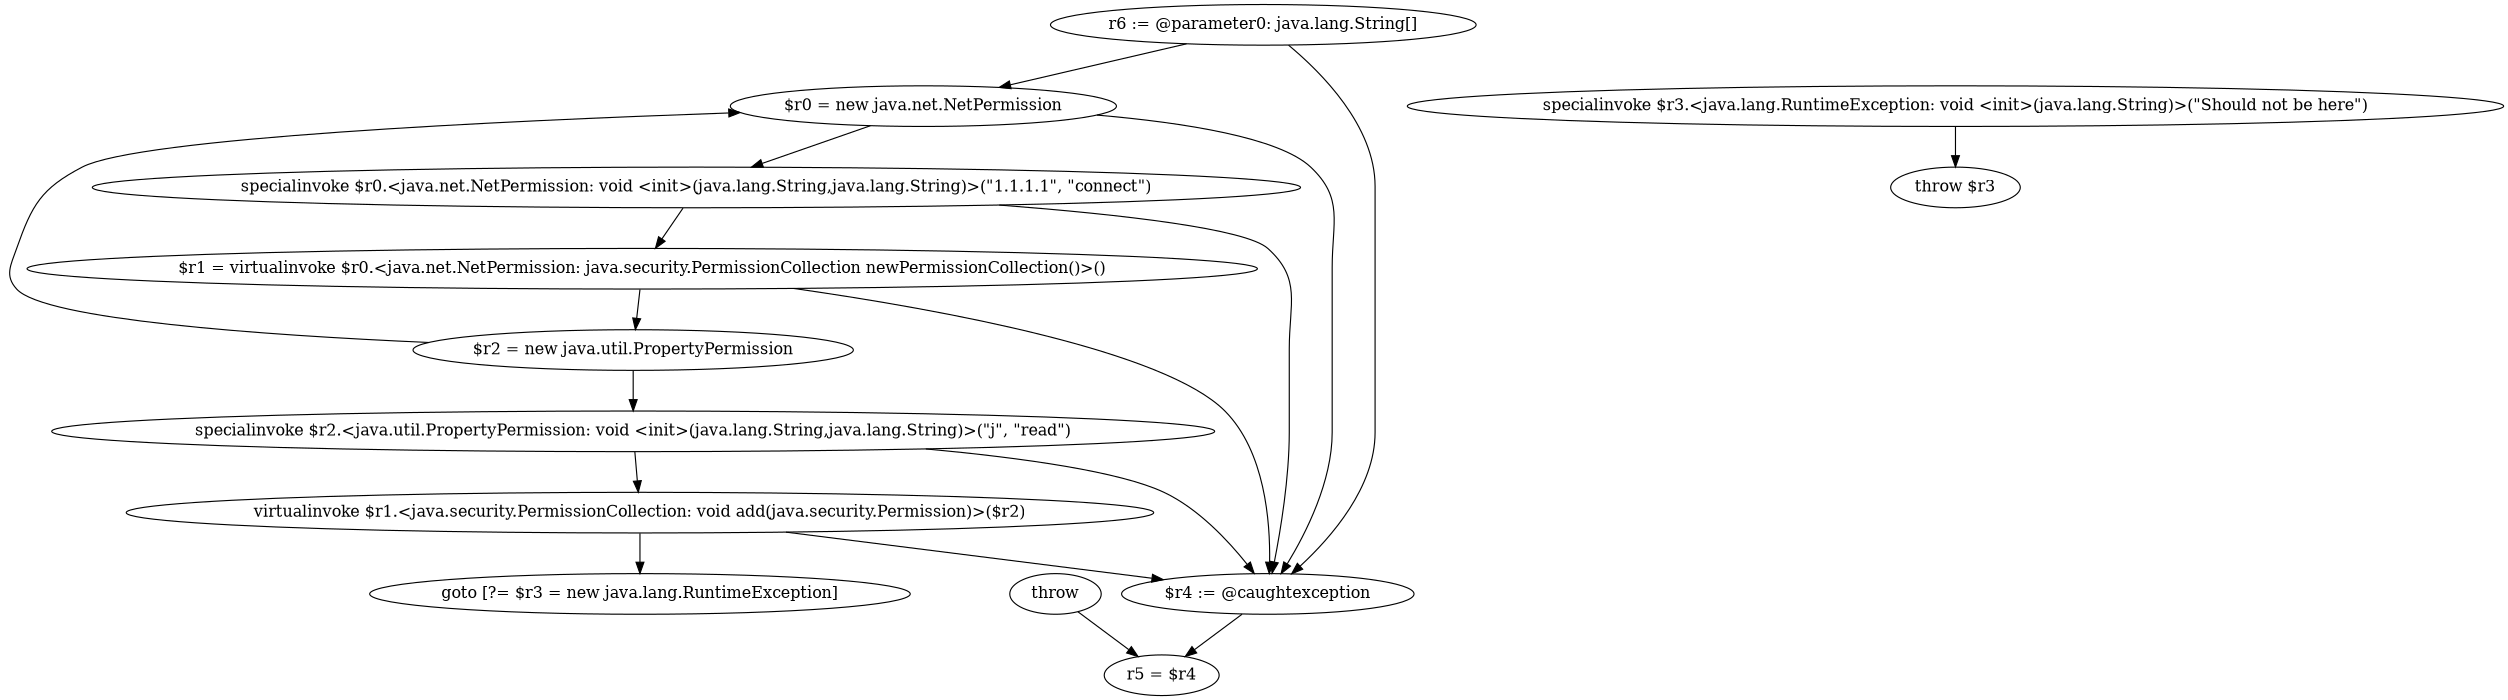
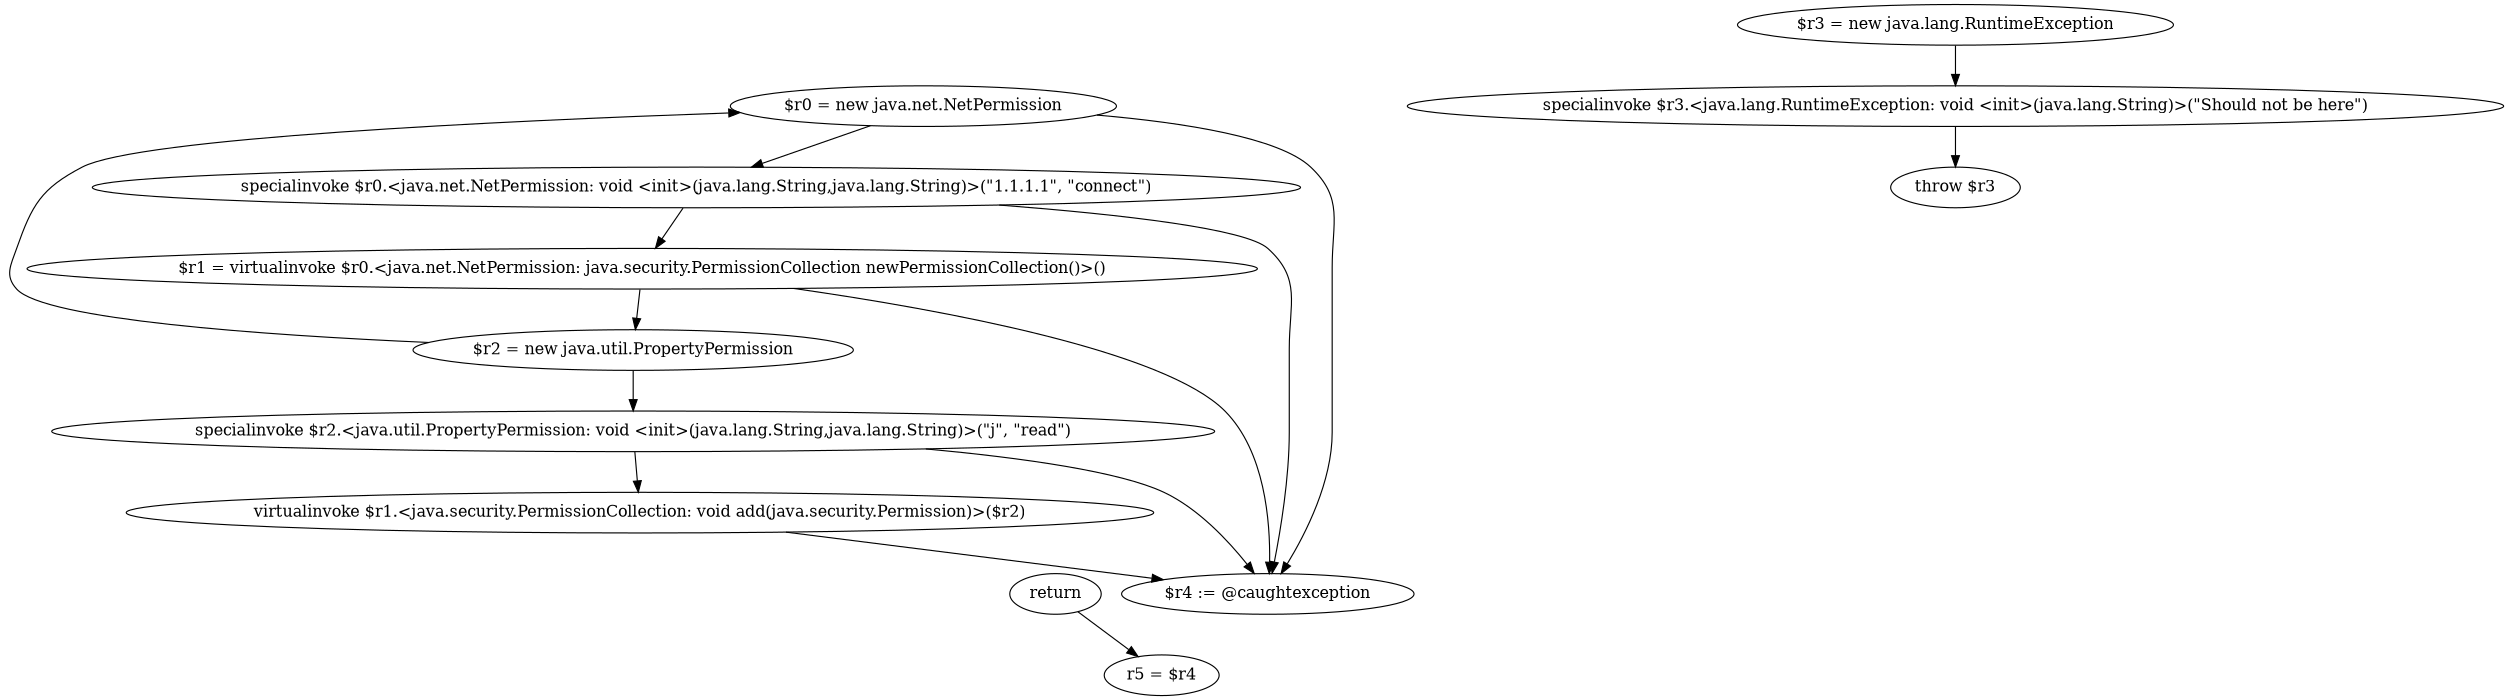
(1263, 25) -> none
none -> (1955, 25)
(640, 594) -> none
(1055, 594) -> (1055, 594)
(1218, 632) -> none
